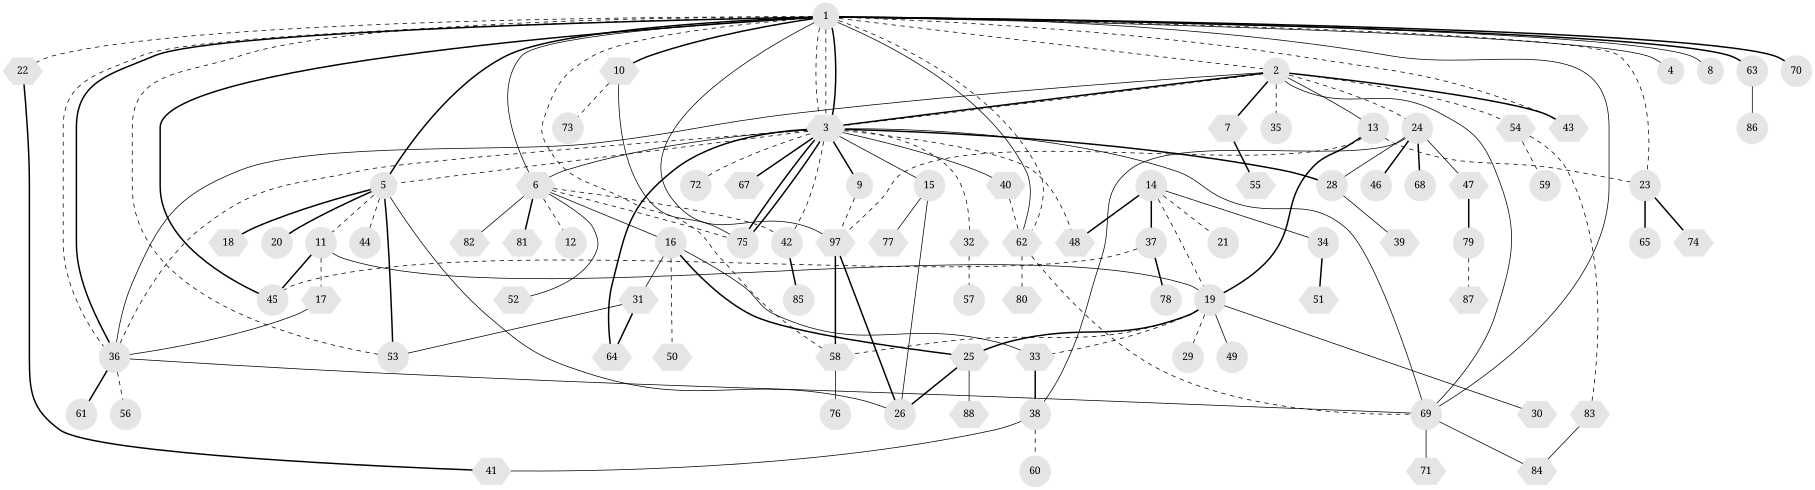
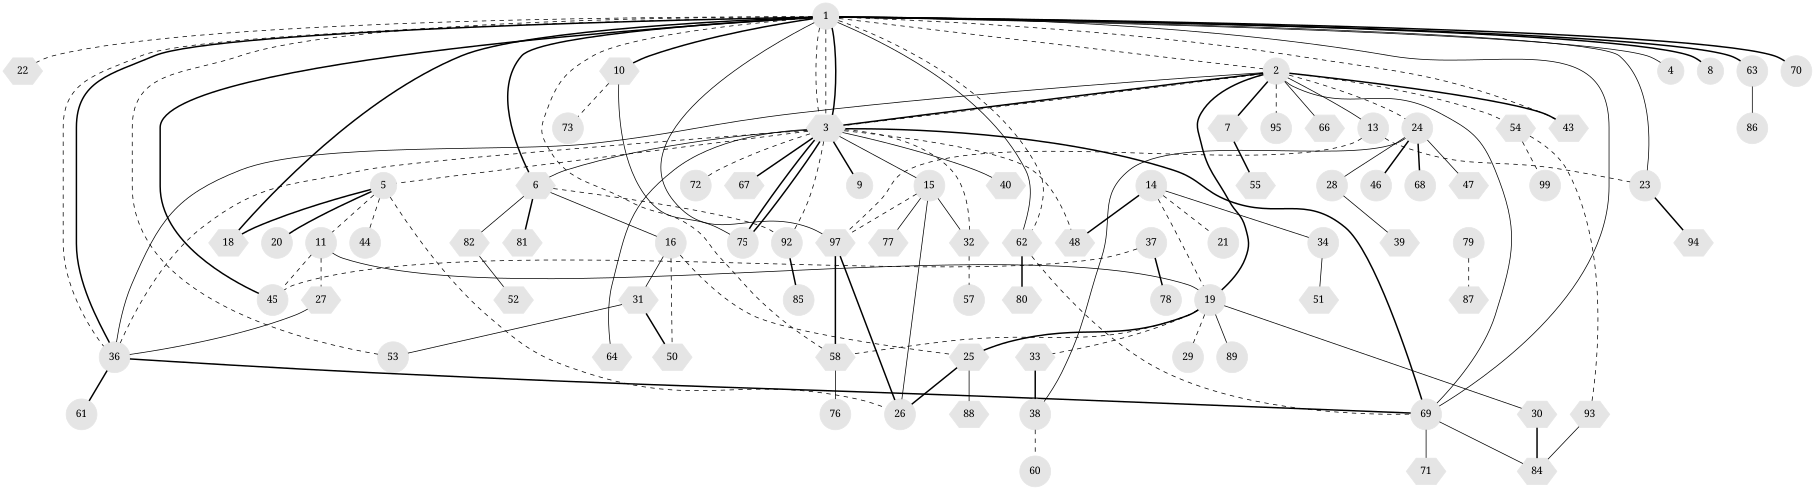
(1272, 26) -> (1272, 26)
(1291, 28) -> (1291, 28)
(517, 52) -> (479, 51)
(524, 55) -> (563, 42)
(1276, 128) -> (1276, 128)
none -> (1325, 128)
(1083, 143) -> none
(1193, 179) -> (1193, 179)
(1545, 186) -> (1545, 186)
(654, 188) -> (654, 188)
(640, 213) -> none
(1469, 213) -> none
(848, 214) -> (883, 214)
none -> (949, 214)
(1014, 214) -> none
(1151, 214) -> none
(1289, 218) -> (1212, 172)
(571, 243) -> none
(787, 243) -> (787, 243)
(1645, 243) -> none
(1694, 243) -> (1694, 243)
(596, 252) -> (492, 272)
(297, 271) -> (297, 271)
(1022, 272) -> (1022, 272)
(1321, 272) -> (1321, 272)
(390, 274) -> none
(321, 300) -> (321, 300)
(625, 329) -> (655, 329)
(804, 331) -> (804, 331)
(850, 334) -> none
(1232, 357) -> (1232, 357)
(603, 377) -> (603, 377)
(866, 392) -> (866, 392)
(126, 414) -> none
(1590, 414) -> (1590, 414)
none -> (1537, 443)
(492, 471) -> none
